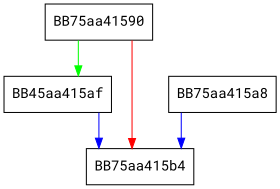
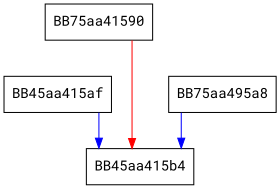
(78, 53) -> none
(222, 94) -> (222, 94)
(140, 167) -> (140, 167)
